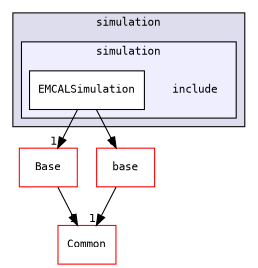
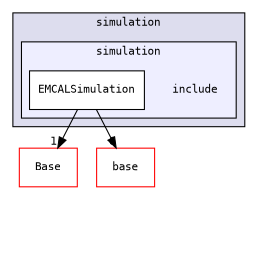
(87, 245) -> none
